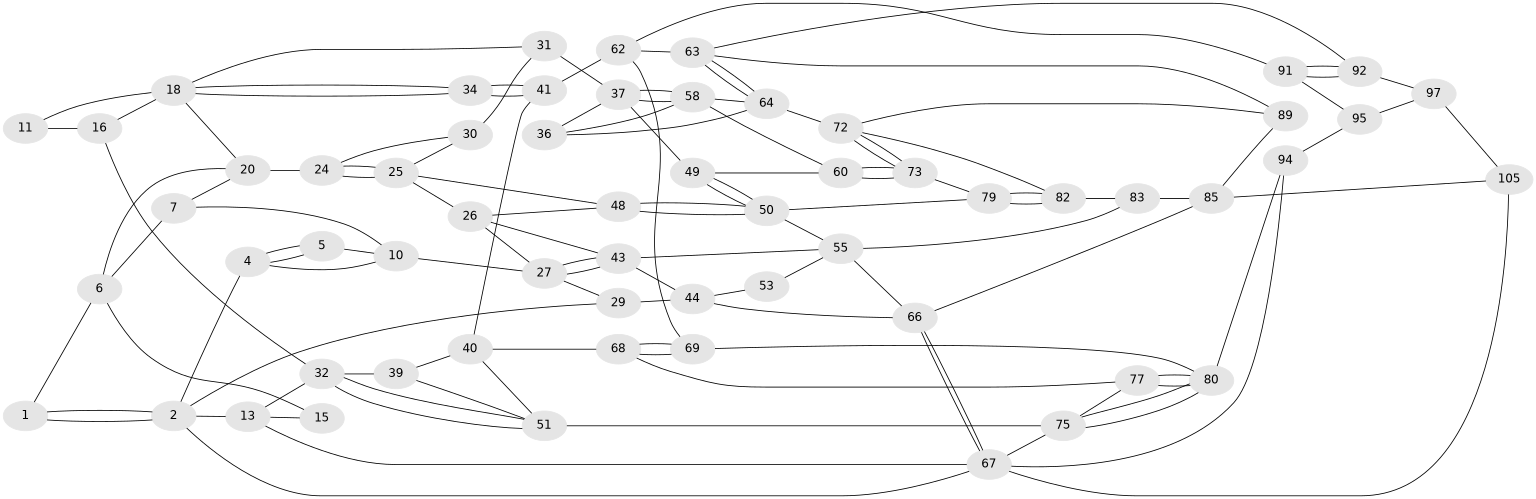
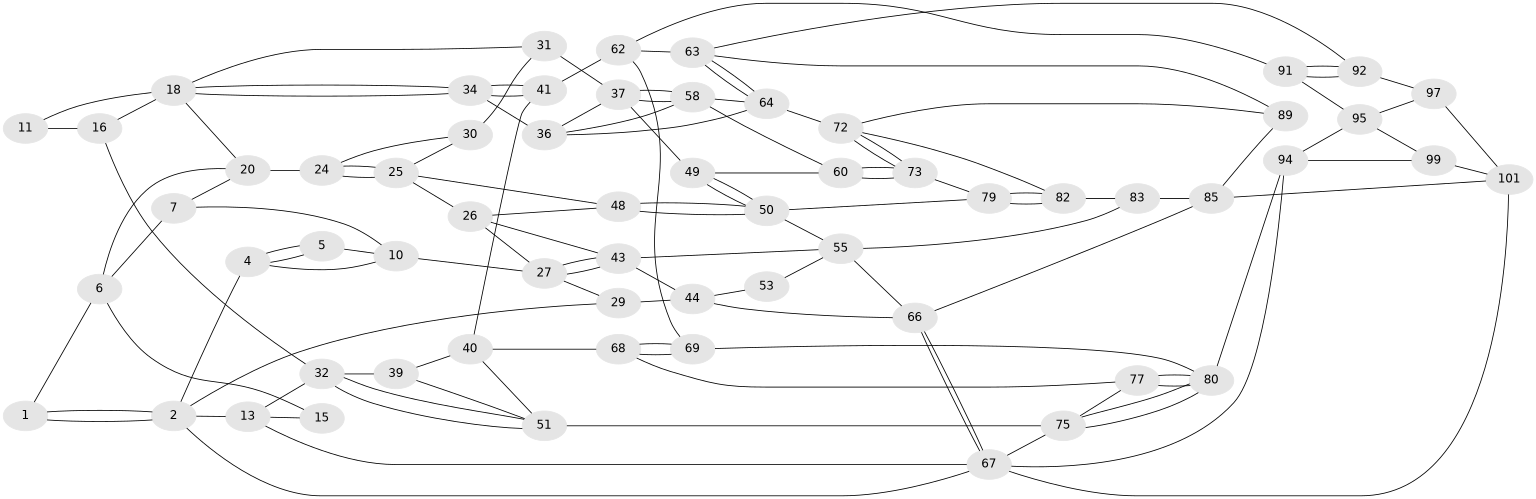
none -> (507, 113)
none -> (1434, 161)
(1509, 180) -> (1509, 180)
